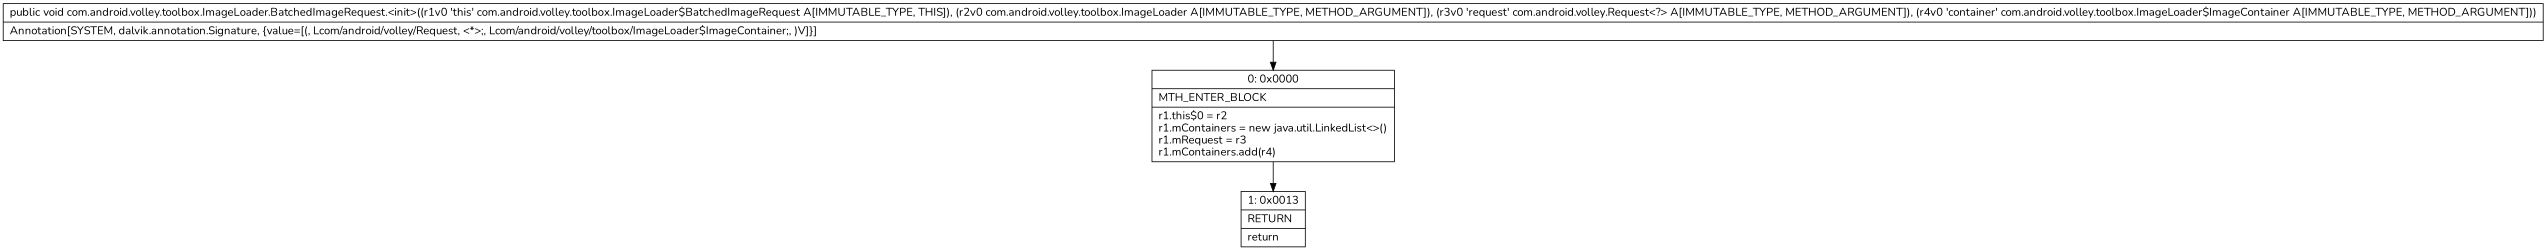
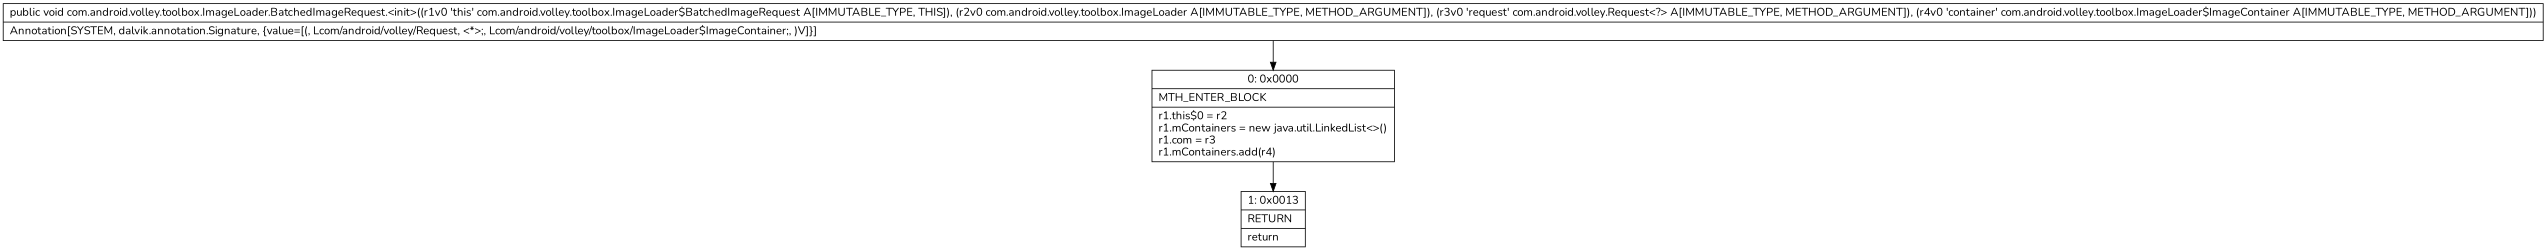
(1203, 140) -> (1187, 140)
